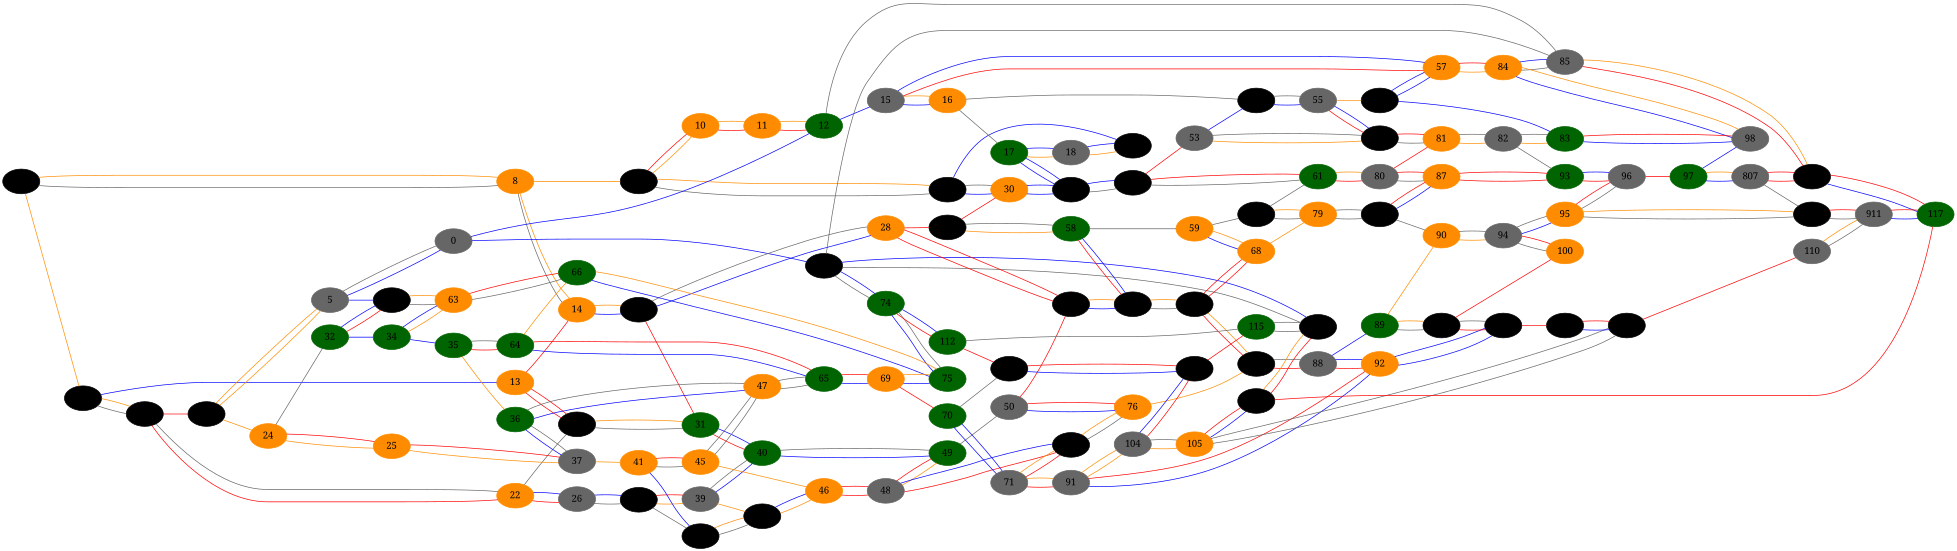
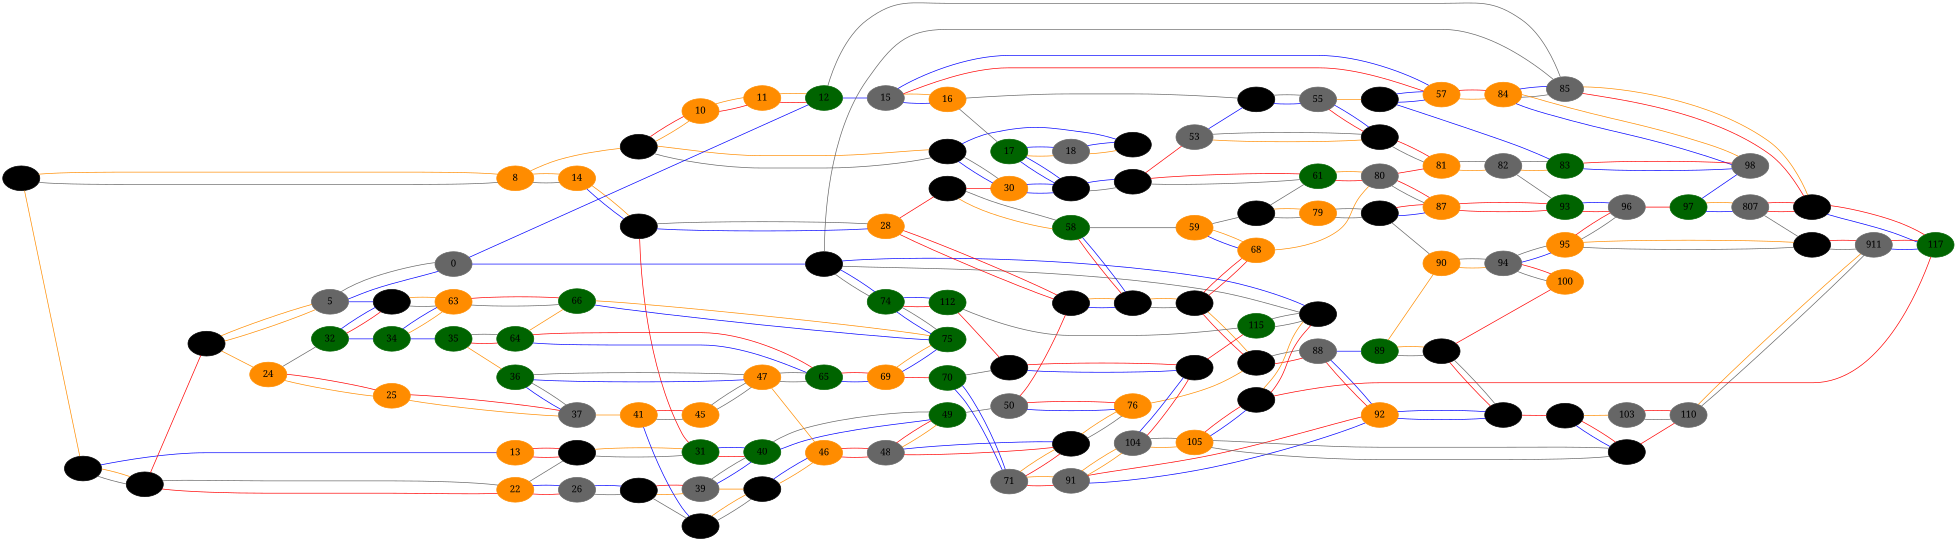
(1287, 233) -> (1333, 234)
(548, 347) -> none
none -> (1627, 415)
(762, 476) -> (793, 415)
